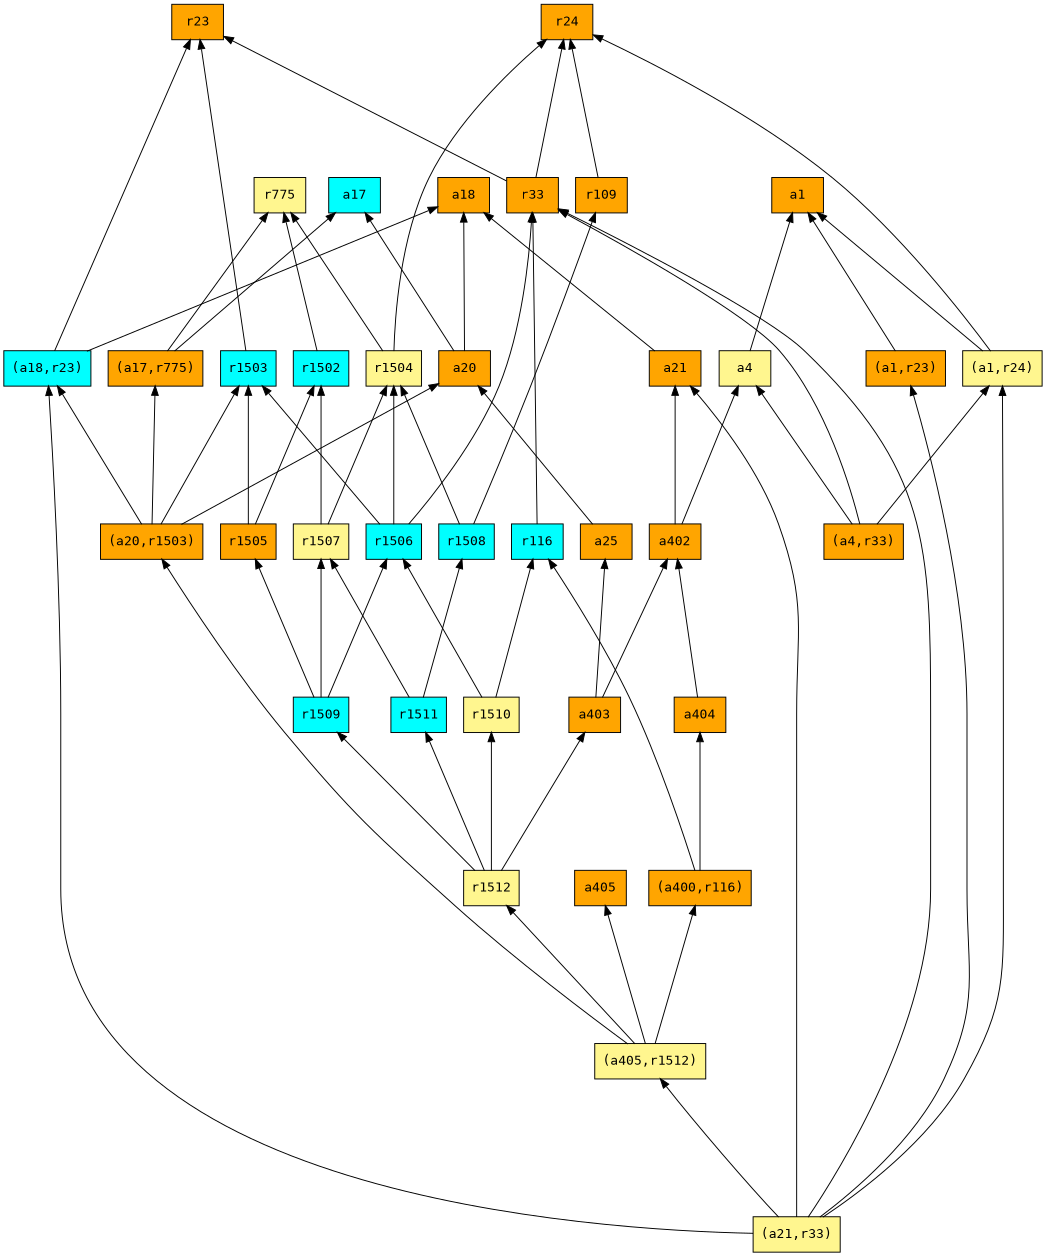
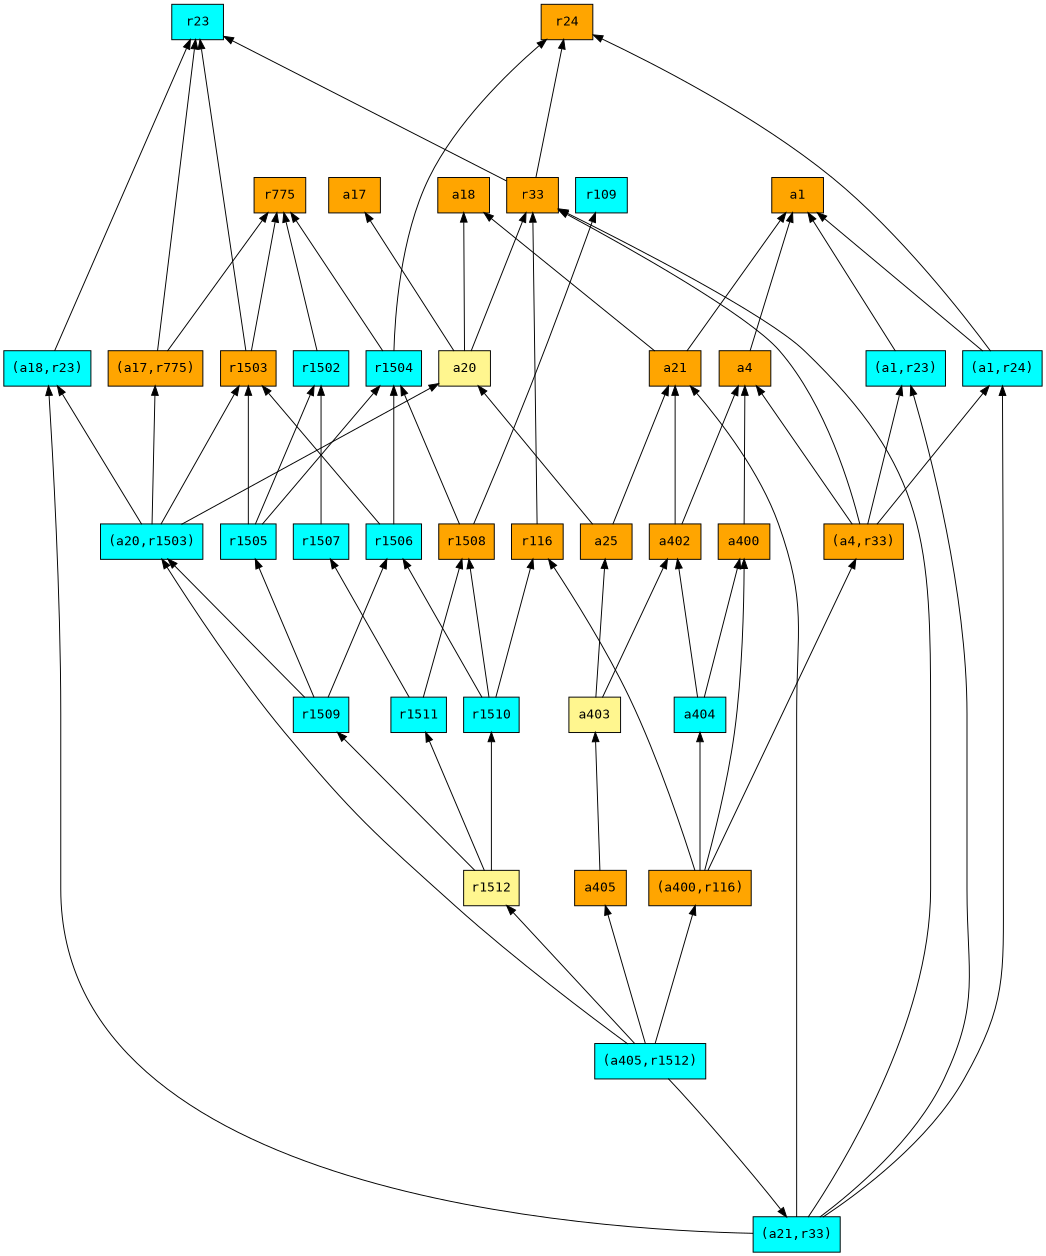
(198, 22) -> (198, 22)
(585, 113) -> none
(280, 195) -> (280, 195)
(355, 195) -> (355, 195)
(601, 195) -> (601, 195)
(275, 274) -> none
none -> (734, 286)
none -> (263, 287)
(232, 302) -> (176, 200)
(248, 368) -> (248, 368)
(394, 368) -> (394, 368)
(465, 368) -> (465, 368)
(745, 368) -> (745, 368)
(906, 368) -> (906, 368)
(1002, 368) -> (1002, 368)
(499, 385) -> (497, 286)
(356, 459) -> (315, 462)
none -> (639, 460)
none -> (884, 460)
(152, 542) -> (152, 542)
(248, 542) -> (248, 542)
(321, 542) -> (321, 542)
(467, 542) -> (467, 542)
(537, 542) -> (537, 542)
none -> (744, 542)
(321, 633) -> (240, 632)
none -> (480, 633)
(491, 715) -> (491, 715)
(595, 715) -> (595, 715)
(700, 715) -> (700, 715)
none -> (780, 719)
(541, 806) -> (598, 806)
(650, 1061) -> (650, 1061)
(721, 1153) -> (726, 1143)
(797, 1234) -> (797, 1234)
